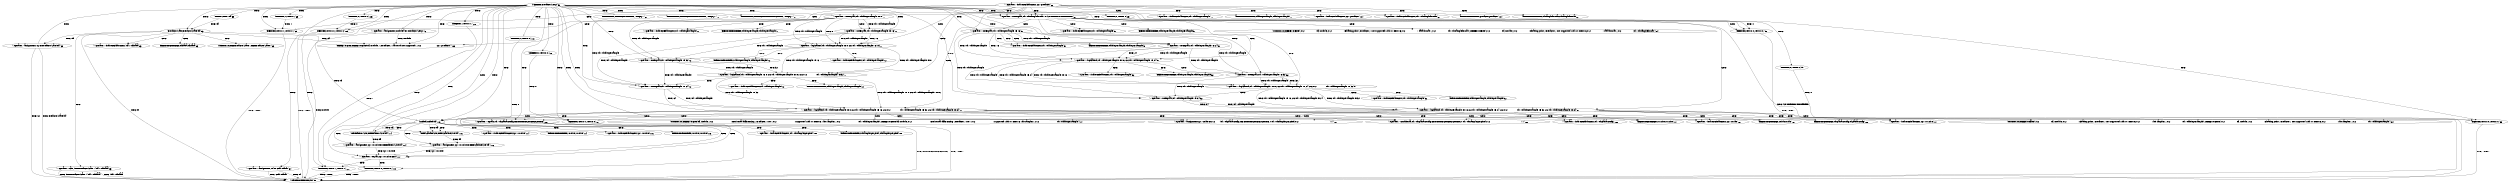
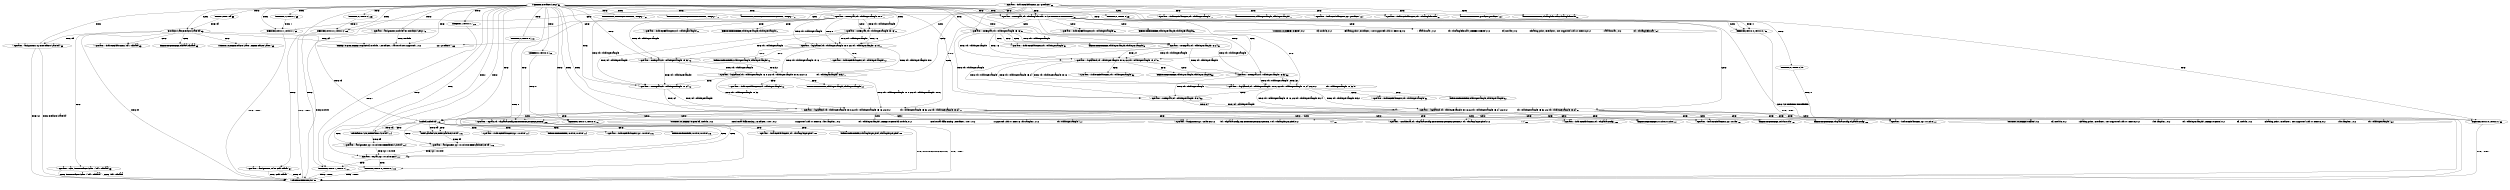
(277, 7) -> (257, 8)
(206, 17) -> (206, 17)
(483, 75) -> (483, 75)
